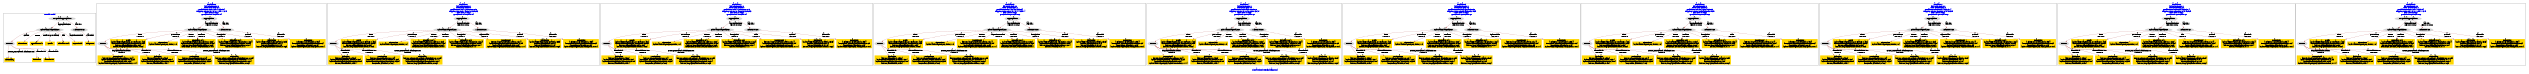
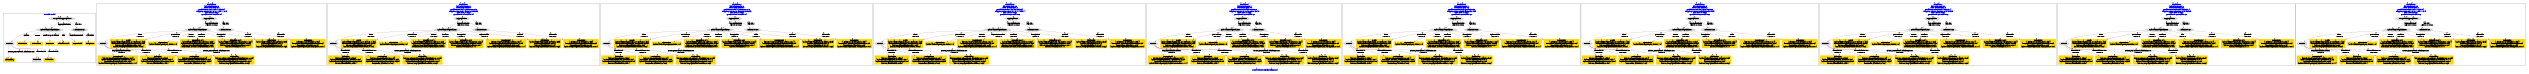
(36, 44) -> (36, 44)
(50, 44) -> (50, 44)
(37, 60) -> (37, 60)
(49, 60) -> (49, 60)
